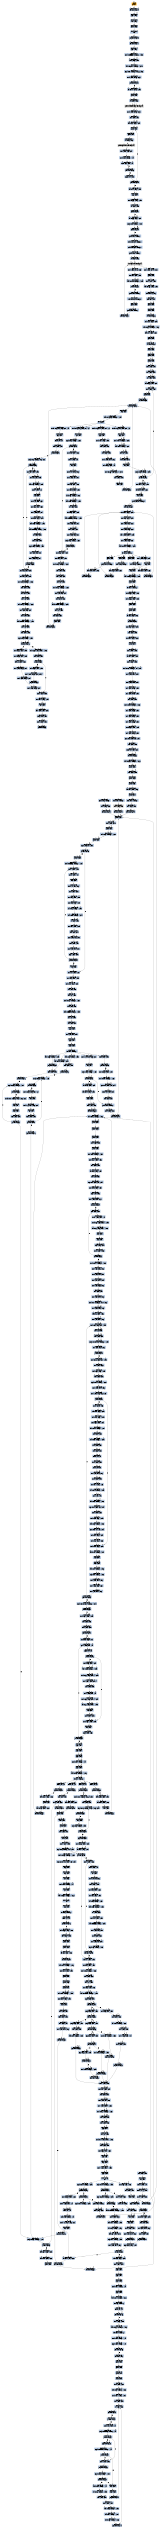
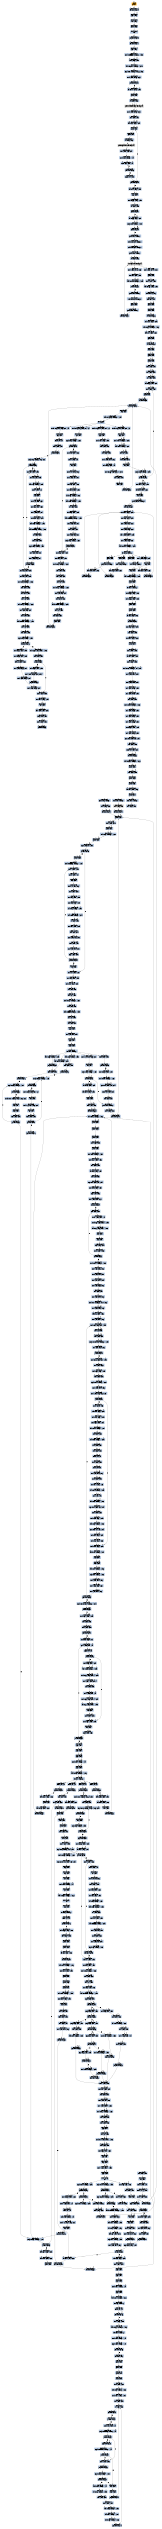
(131, 812) -> none
